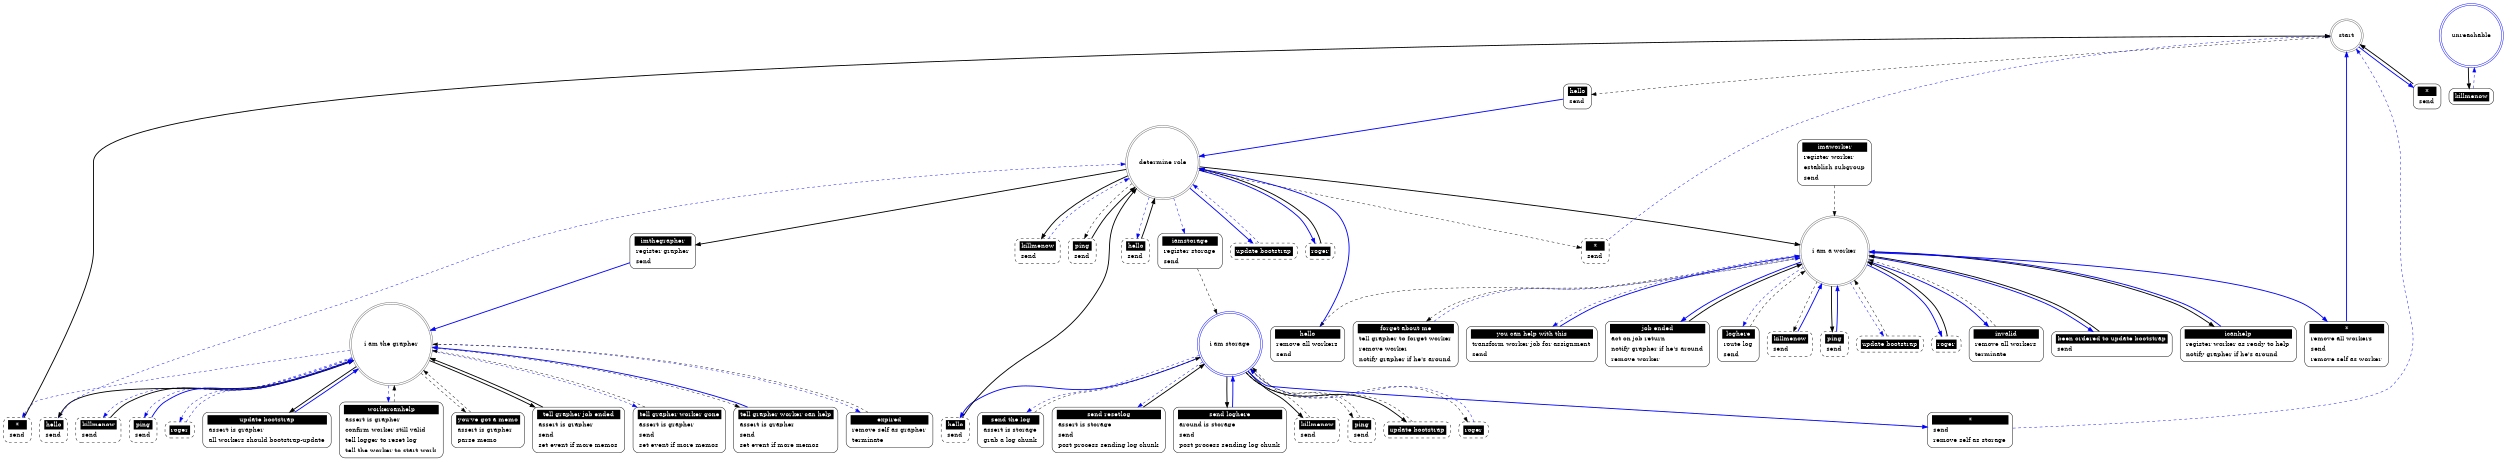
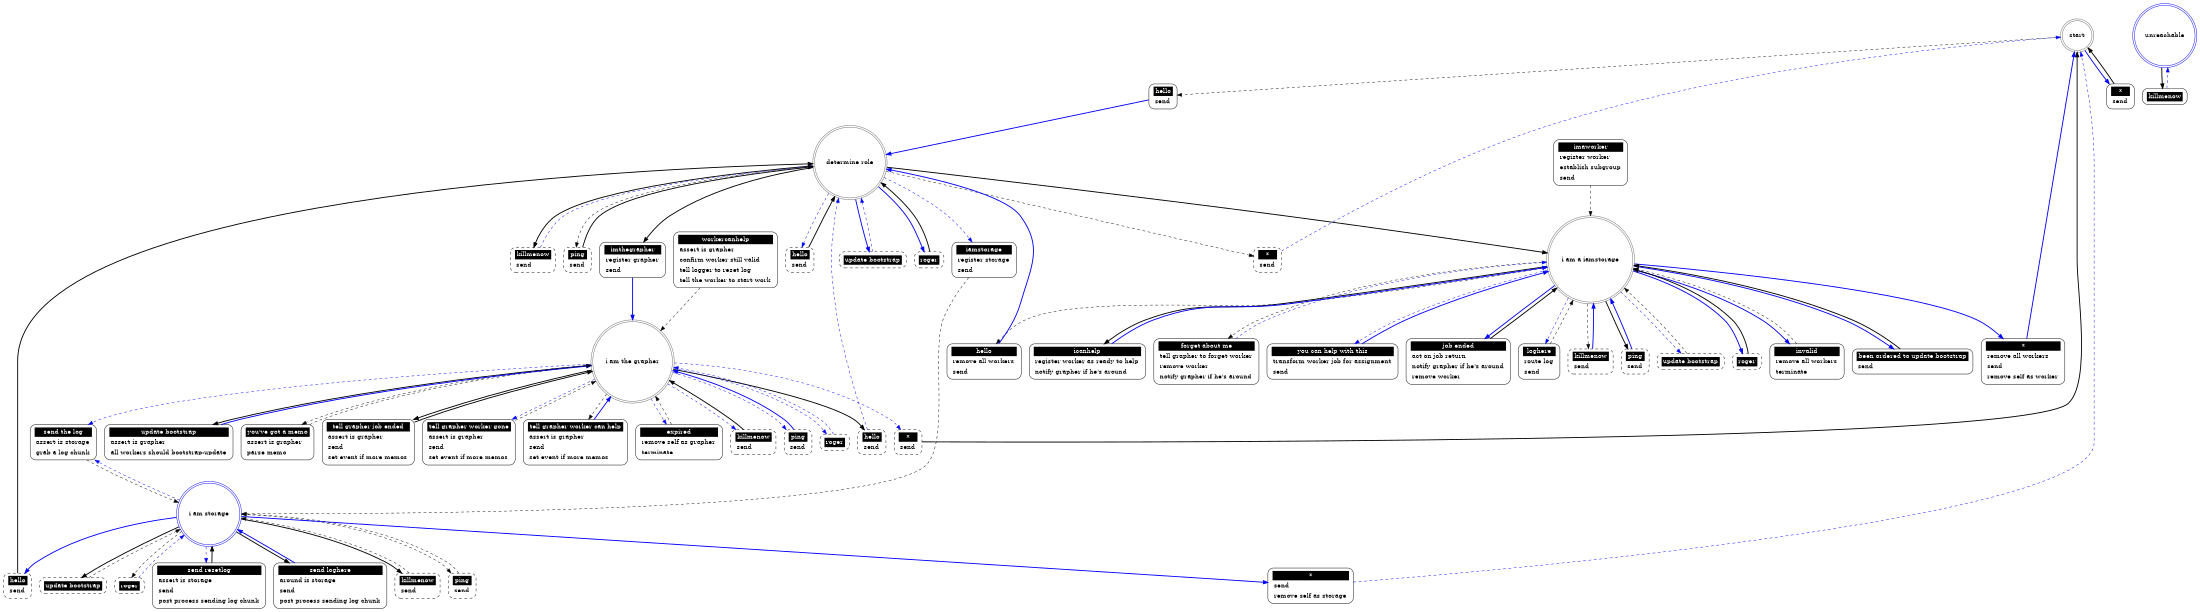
(1835, 251) -> (1591, 260)
(388, 391) -> (340, 382)
